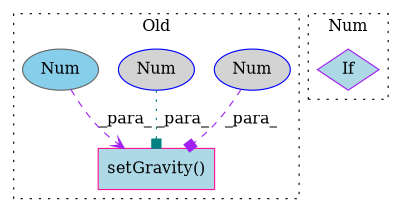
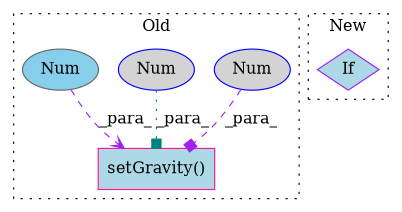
(348, 27) -> (348, 27)
